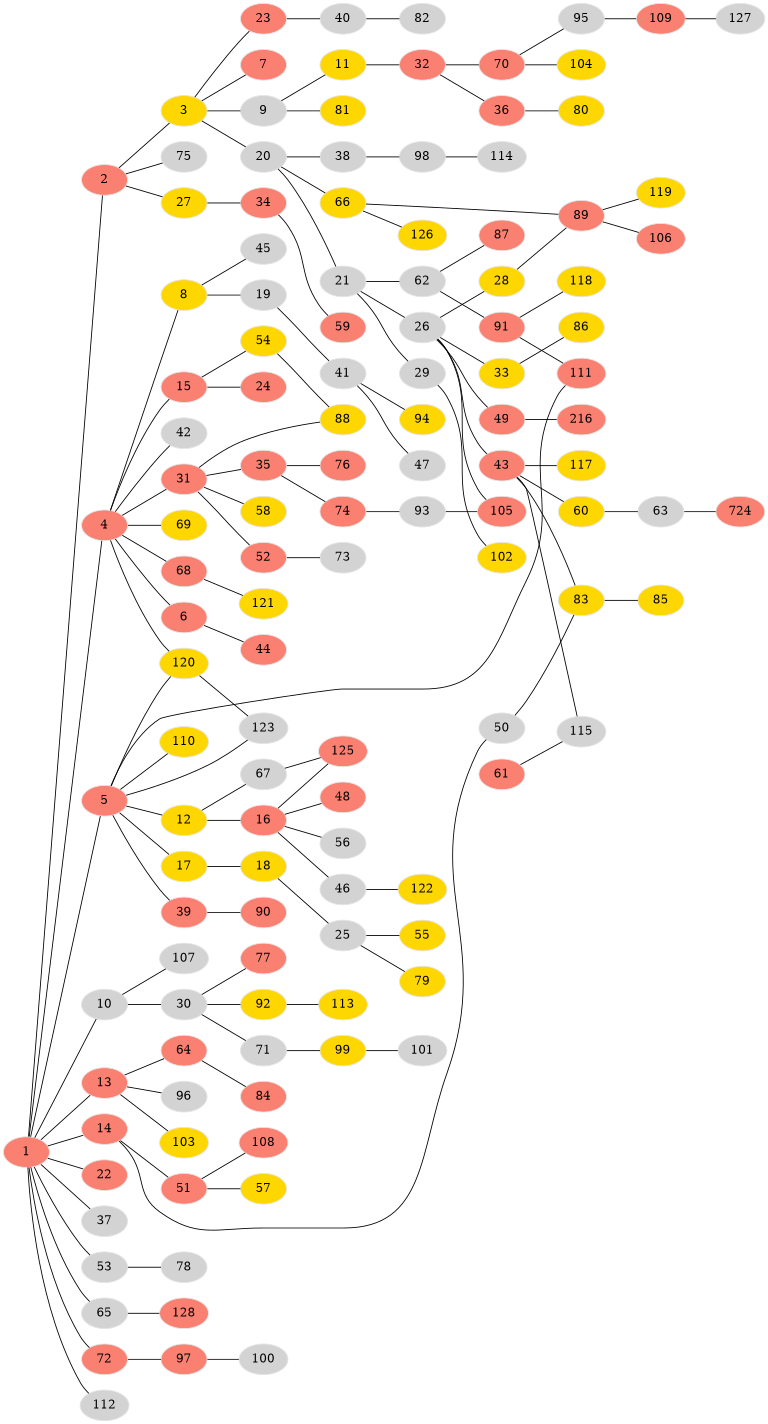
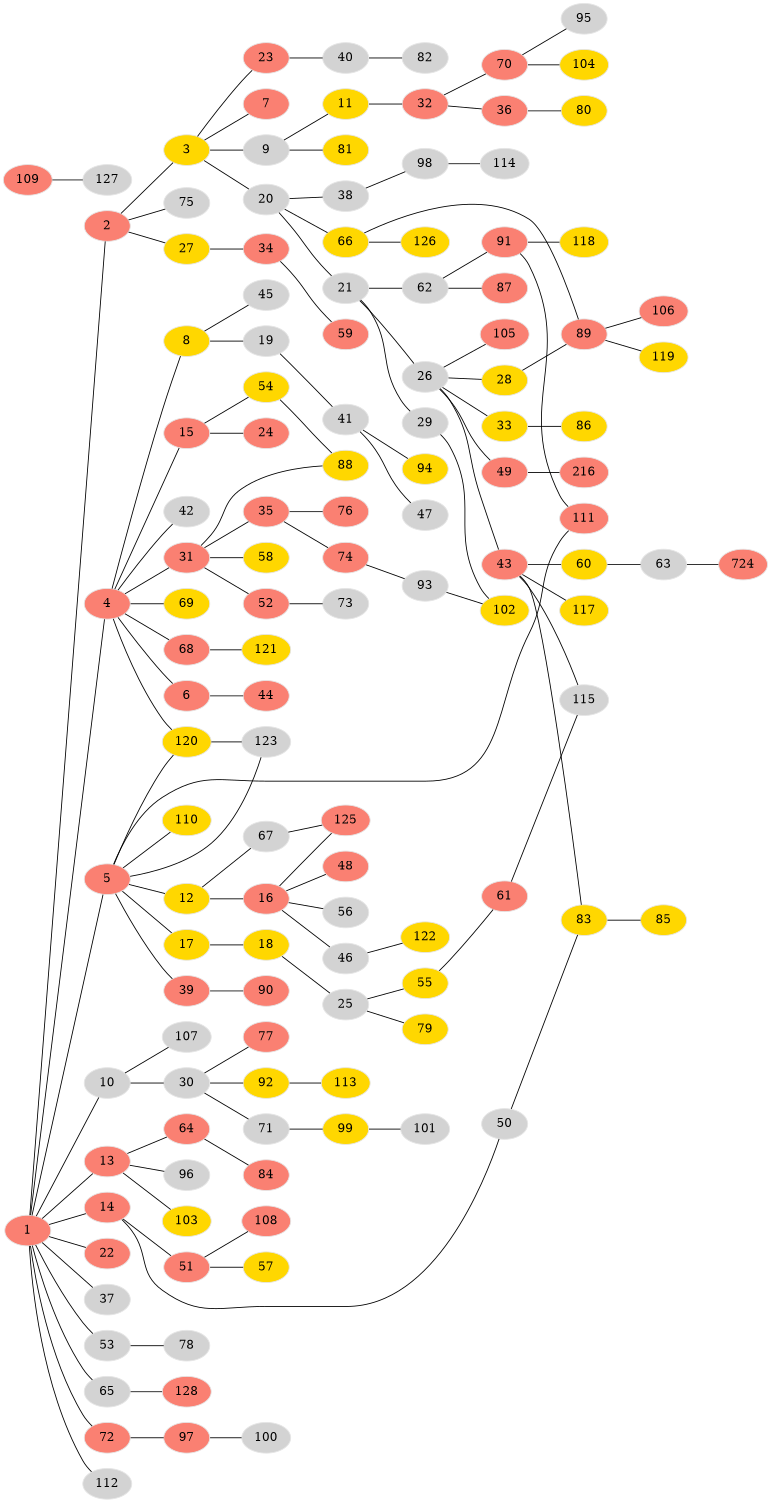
(620, 19) -> none
(462, 512) -> (465, 598)
none -> (467, 941)
